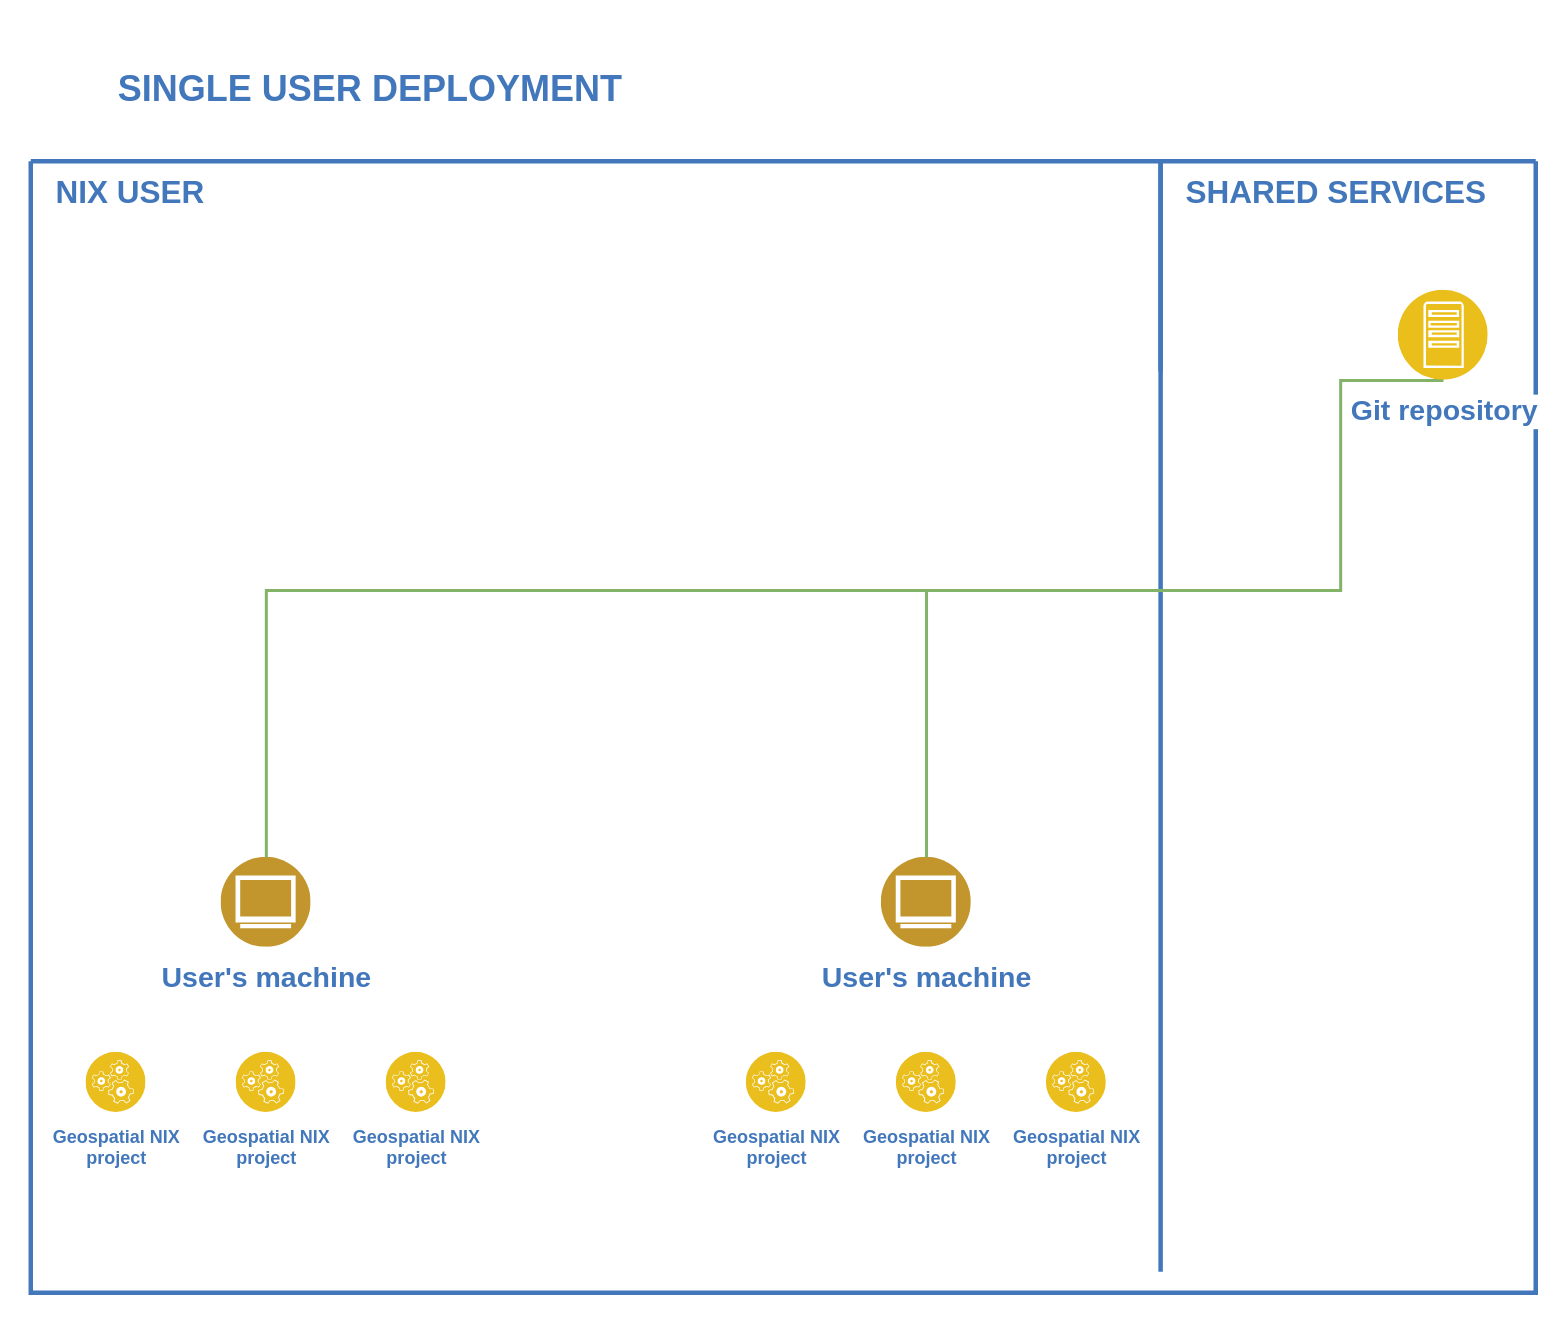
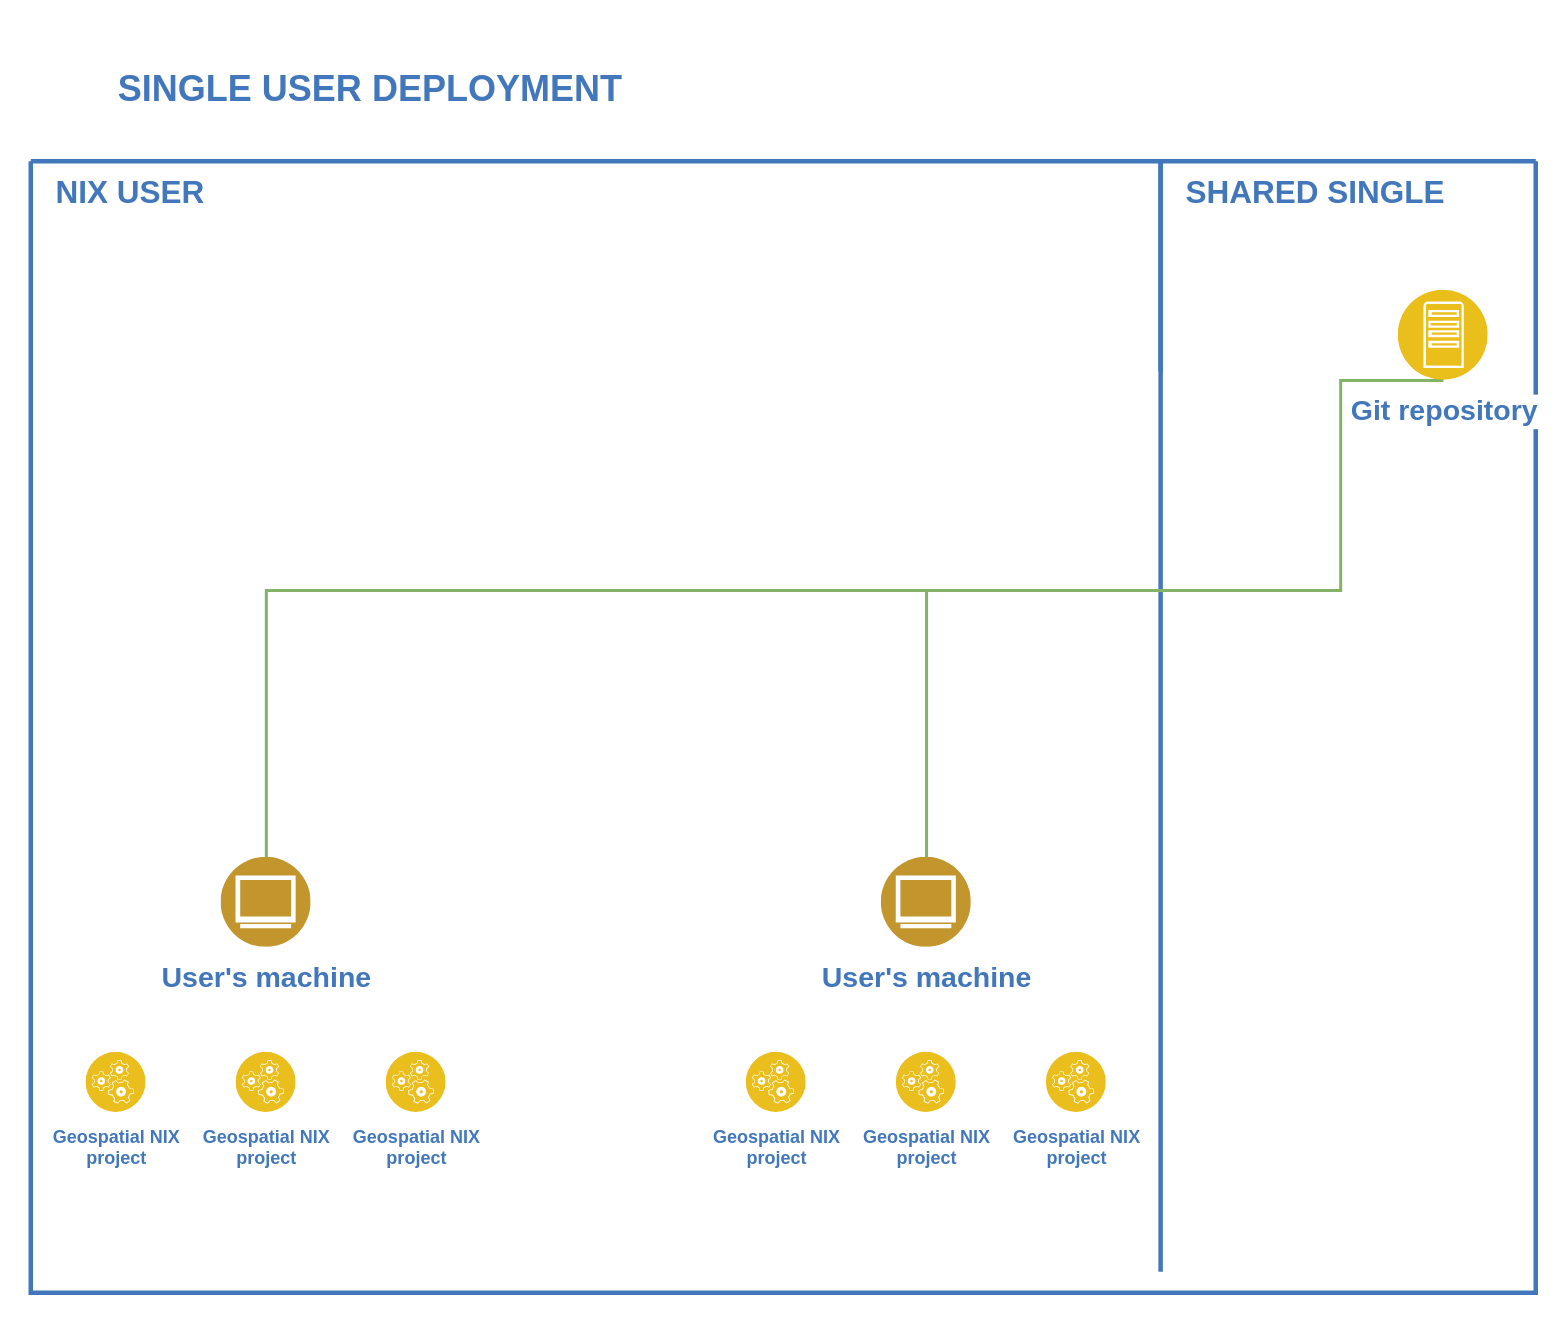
(1283, 191) -> (1270, 191)
